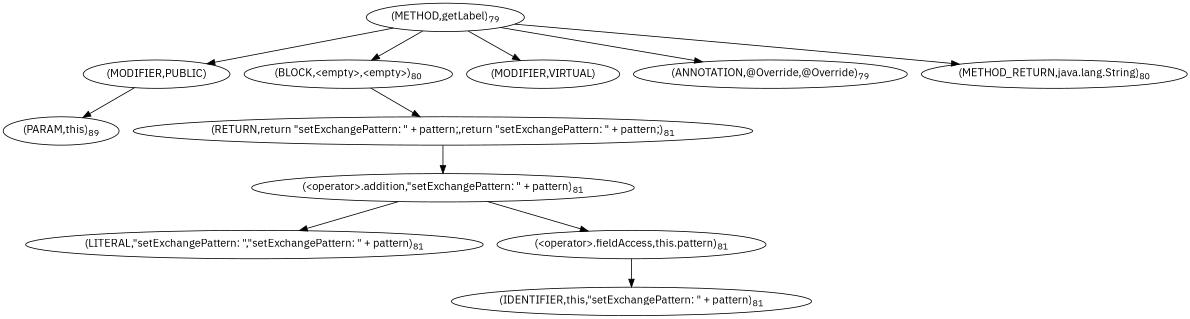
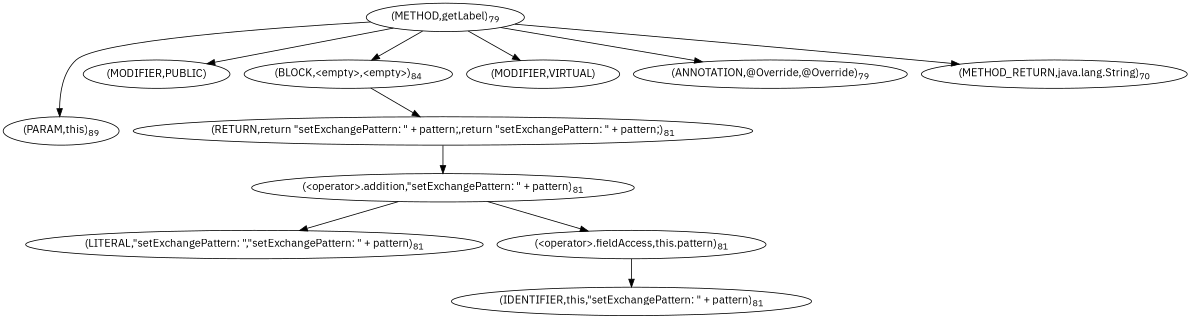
(417, 73) -> (417, 73)
(1145, 73) -> (1145, 73)
(112, 101) -> (196, 36)
